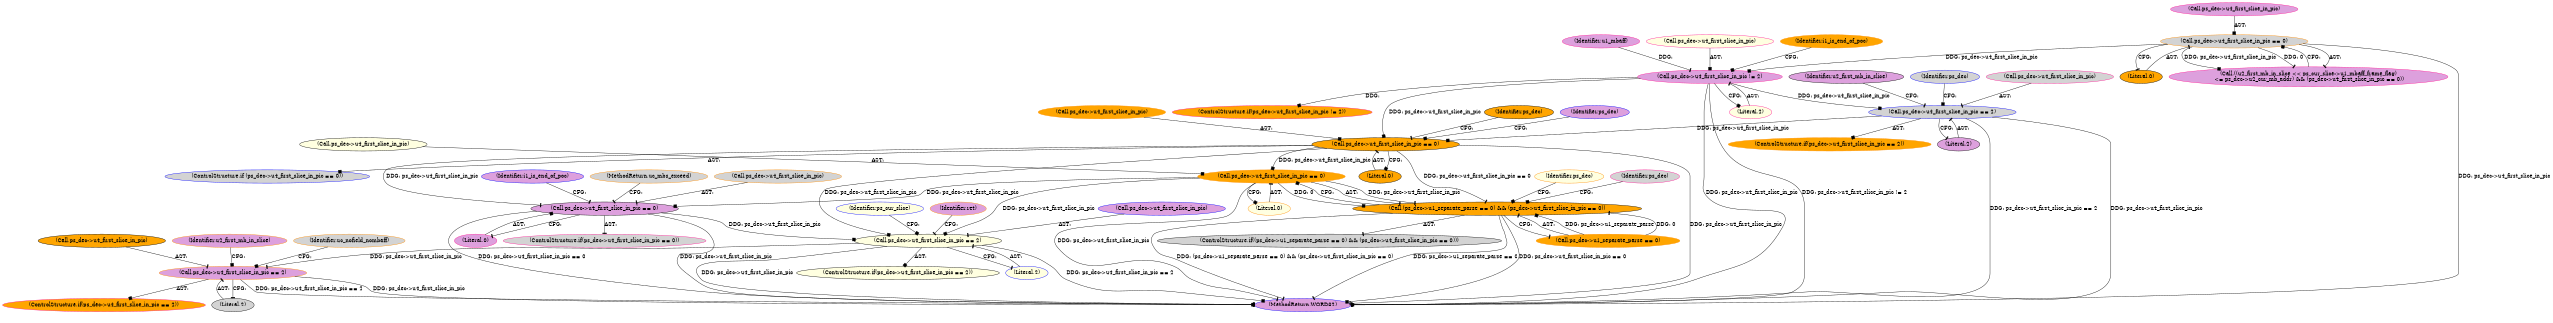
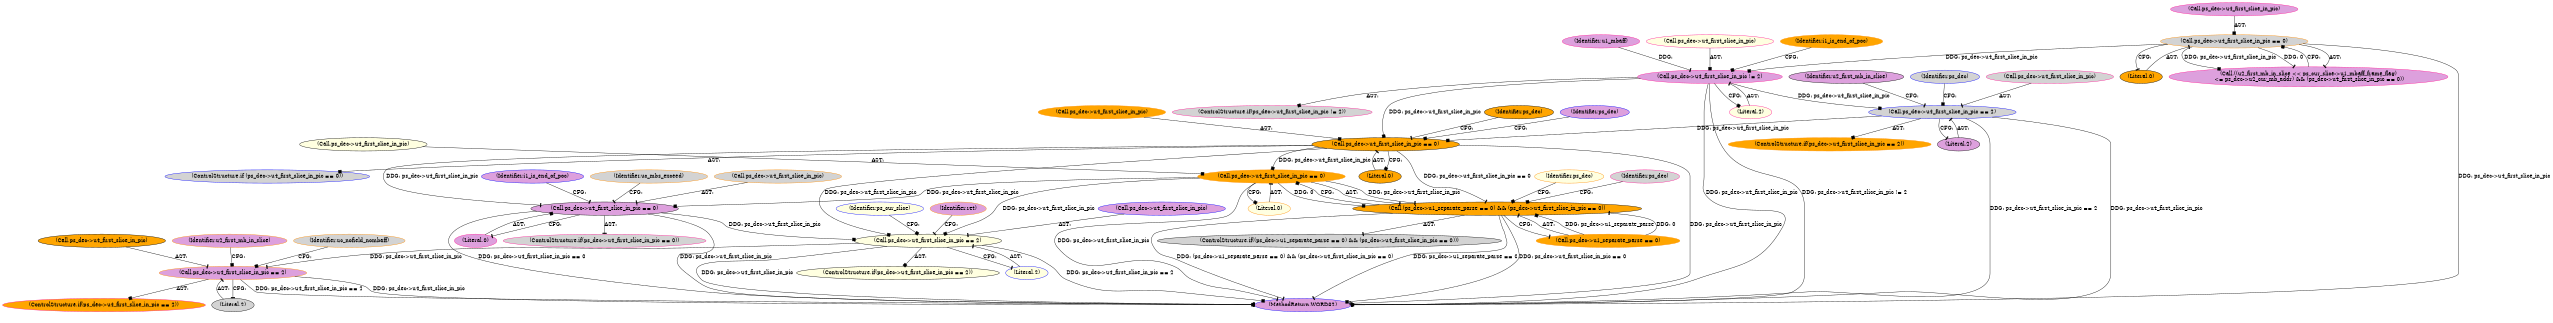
(1373, 96) -> (1373, 96)
(1272, 112) -> (1272, 112)
(649, 176) -> (649, 176)
